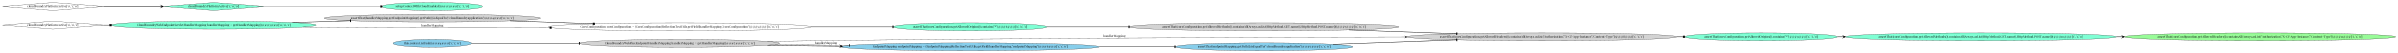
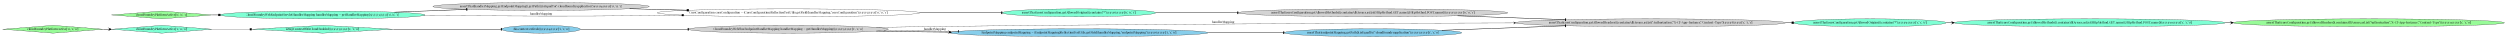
(53, 6) -> (53, 29)
(432, 6) -> (323, 29)
(53, 25) -> (162, 15)
none -> (447, 29)
